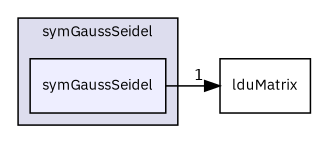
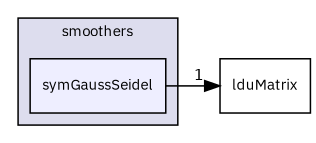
(98, 32) -> (98, 32)
